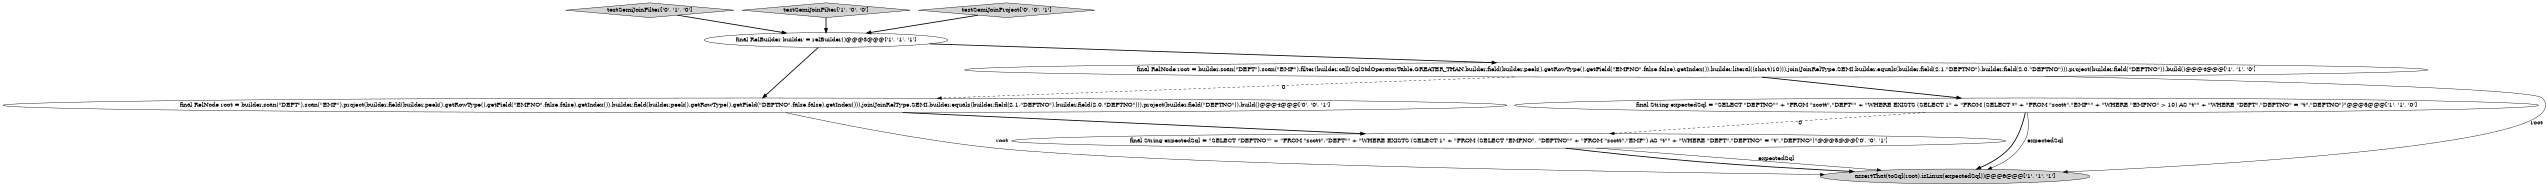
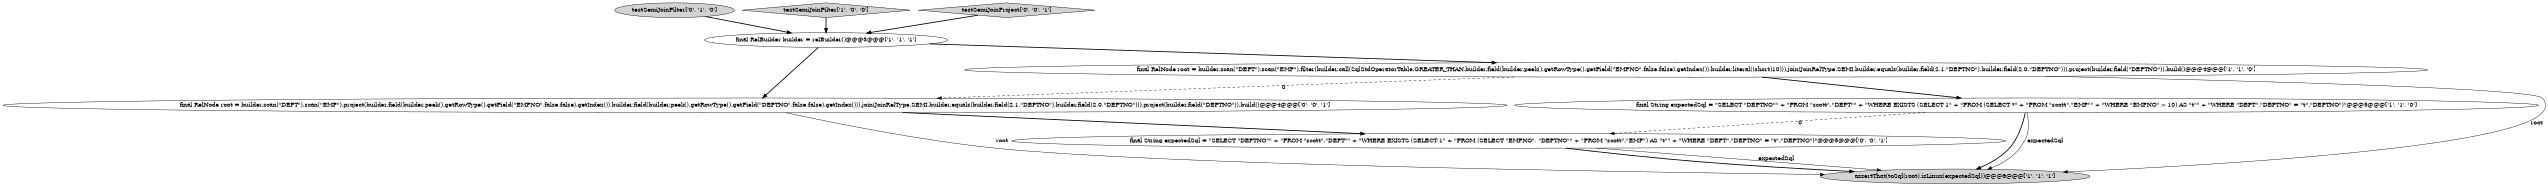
(650, 10) -> (675, 10)
